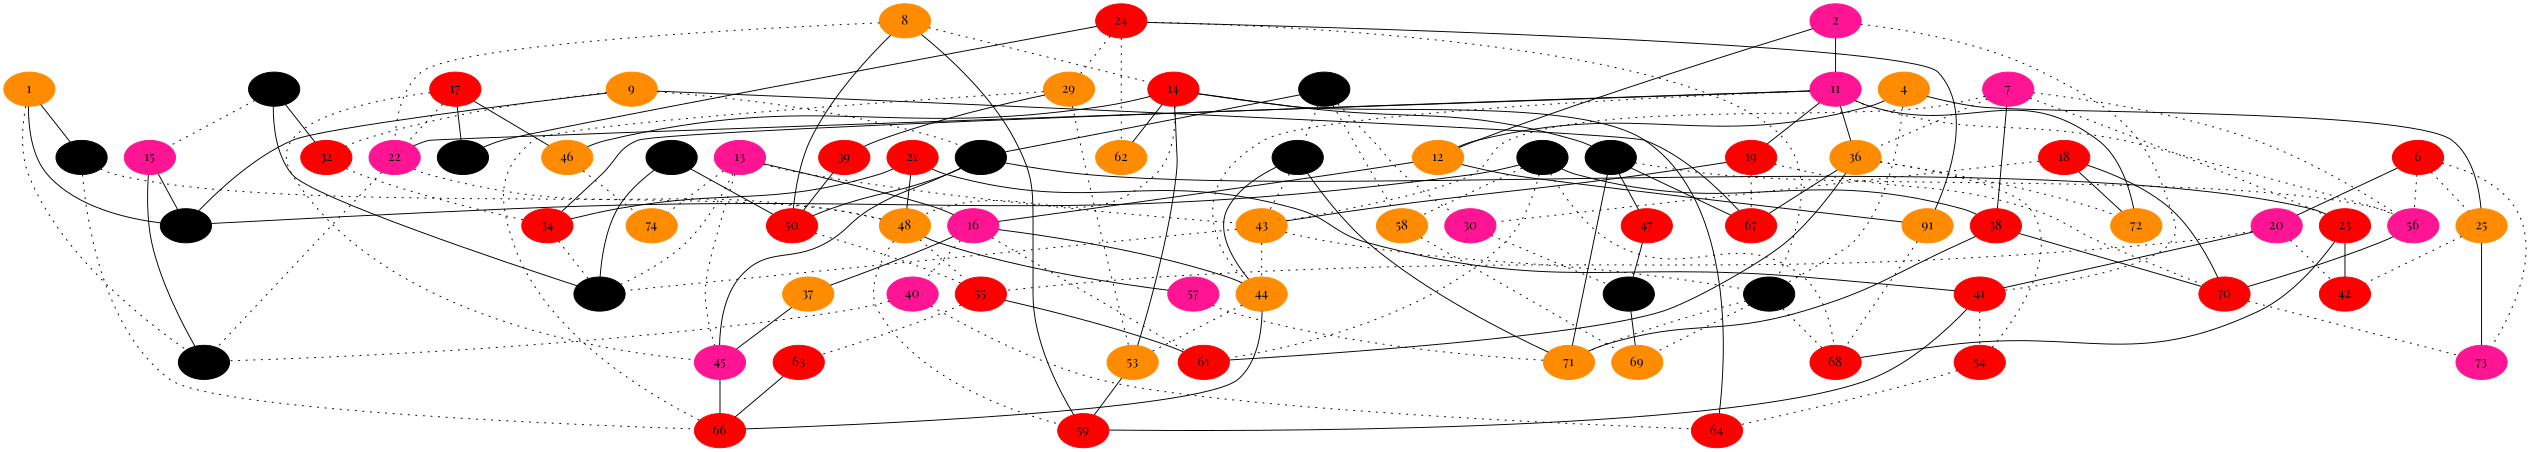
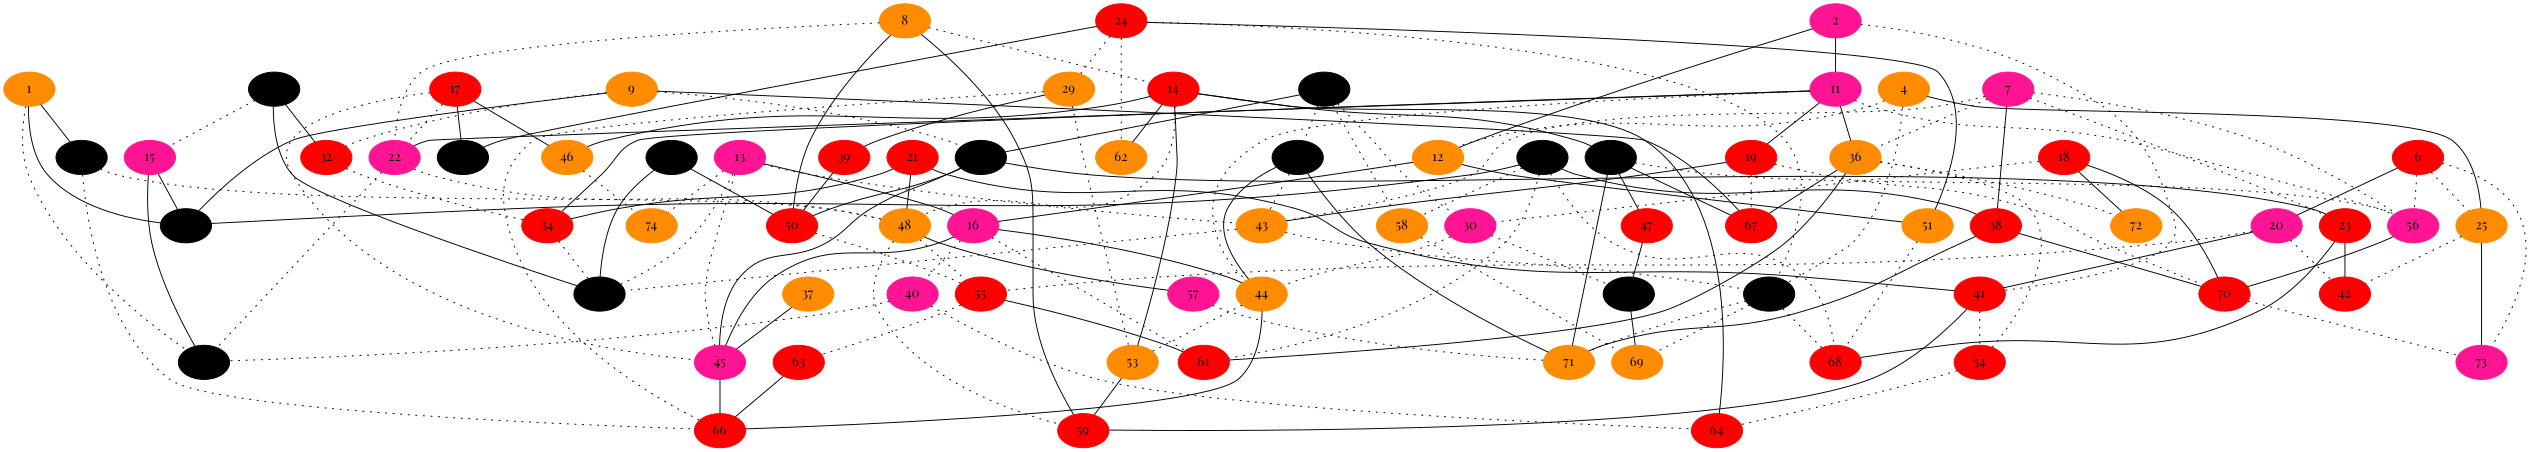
(2051, 116) -> none
(1672, 125) -> (1672, 125)
(1928, 226) -> (1928, 226)
(907, 256) -> (820, 256)
(1262, 260) -> (1372, 261)
